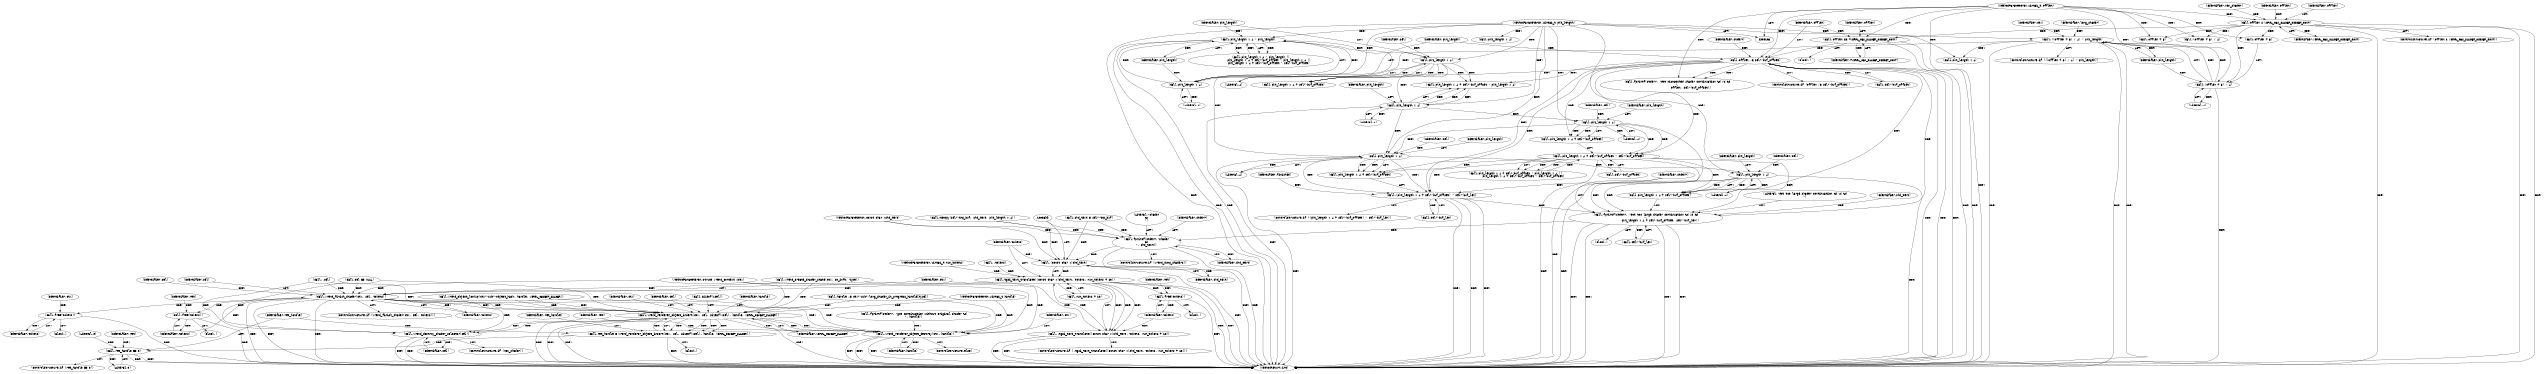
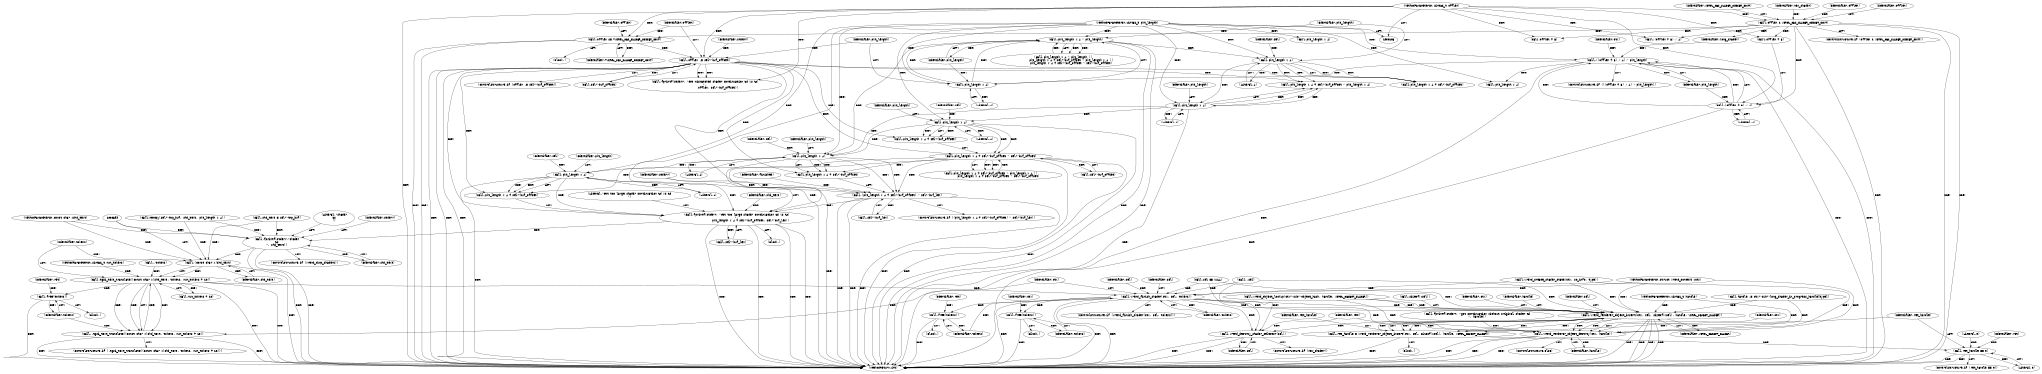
(2300, 31) -> (1757, 31)
